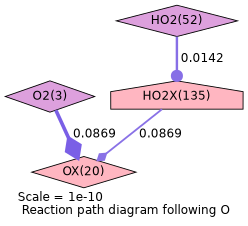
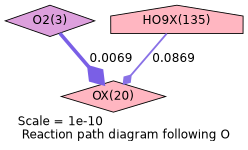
(177, 21) -> none
(177, 97) -> (177, 21)
(93, 134) -> (110, 59)
